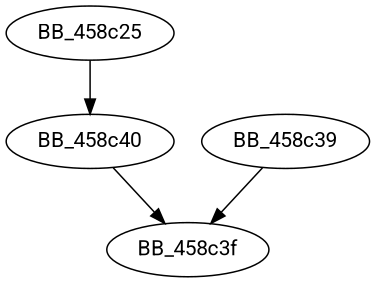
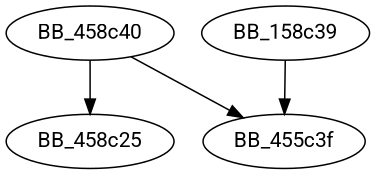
(90, 80) -> (90, 80)
(286, 141) -> (286, 33)
(188, 250) -> (284, 141)
